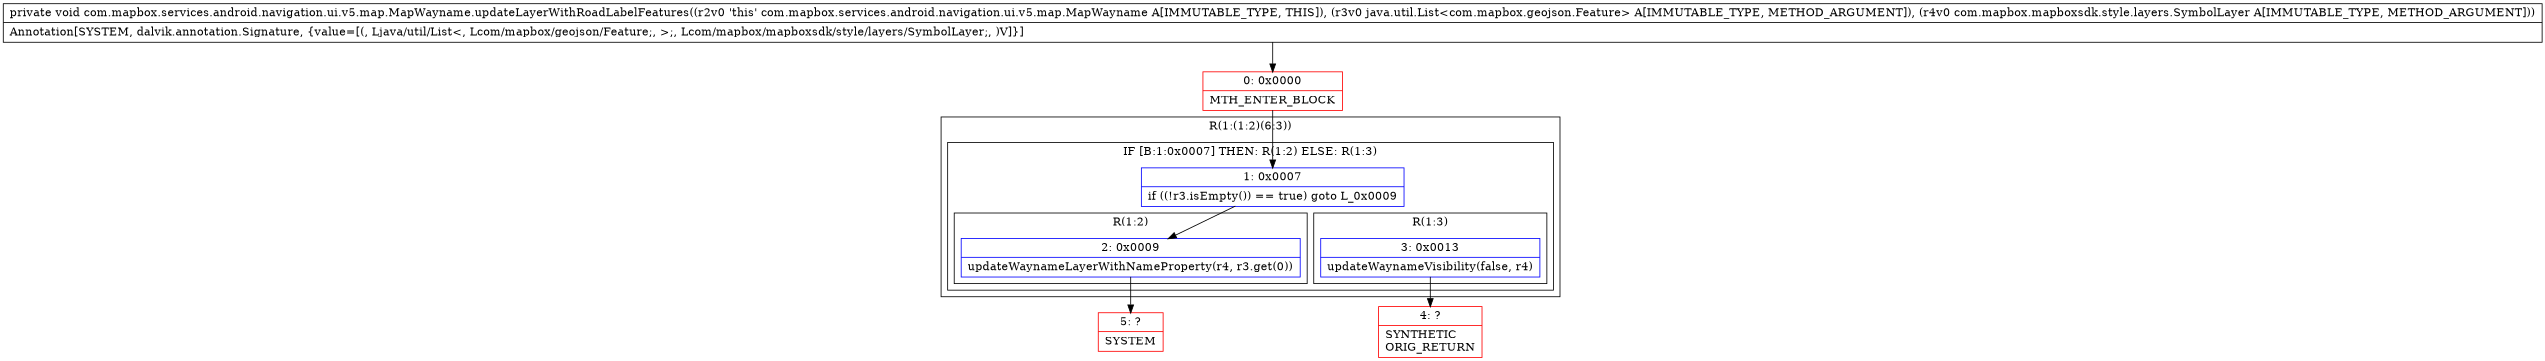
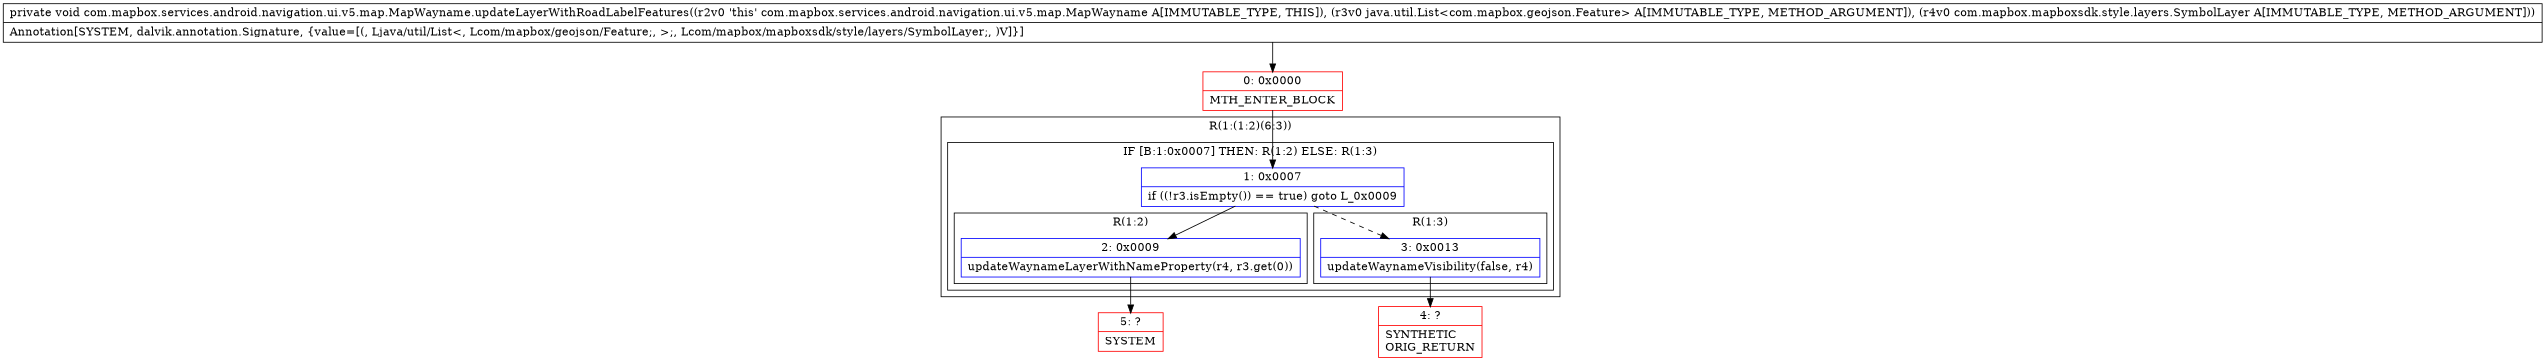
none -> (1348, 221)
